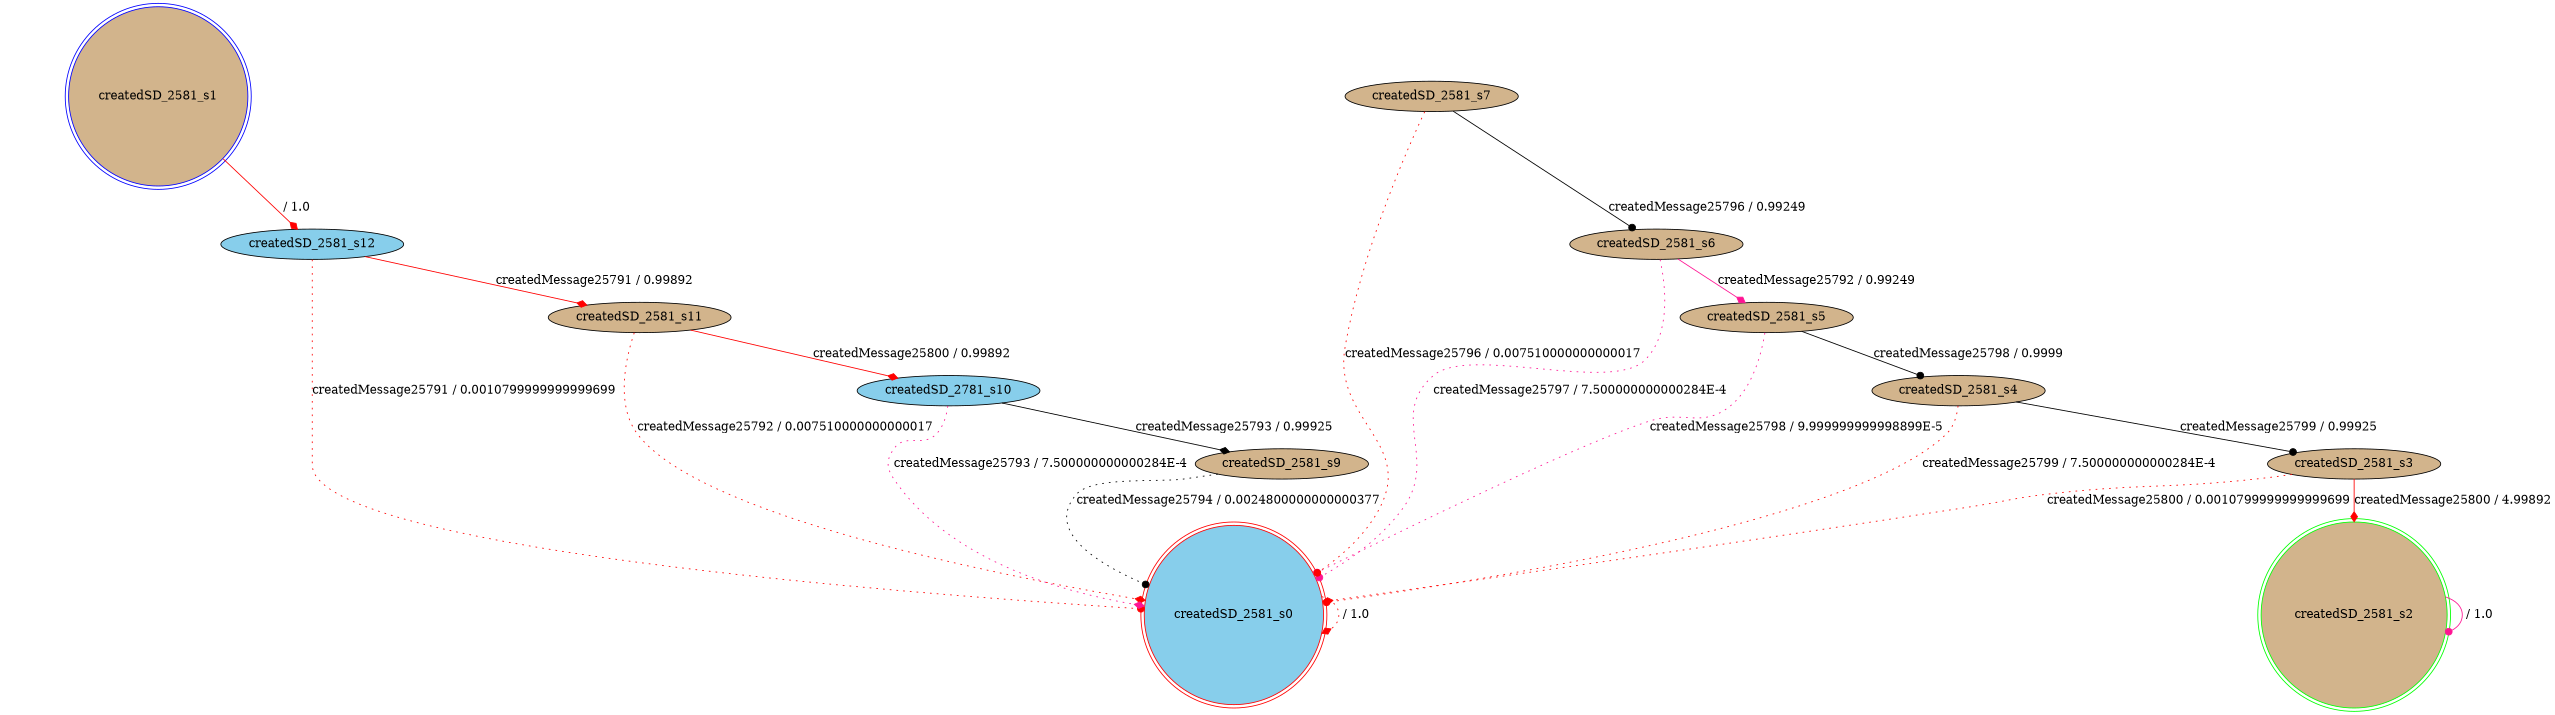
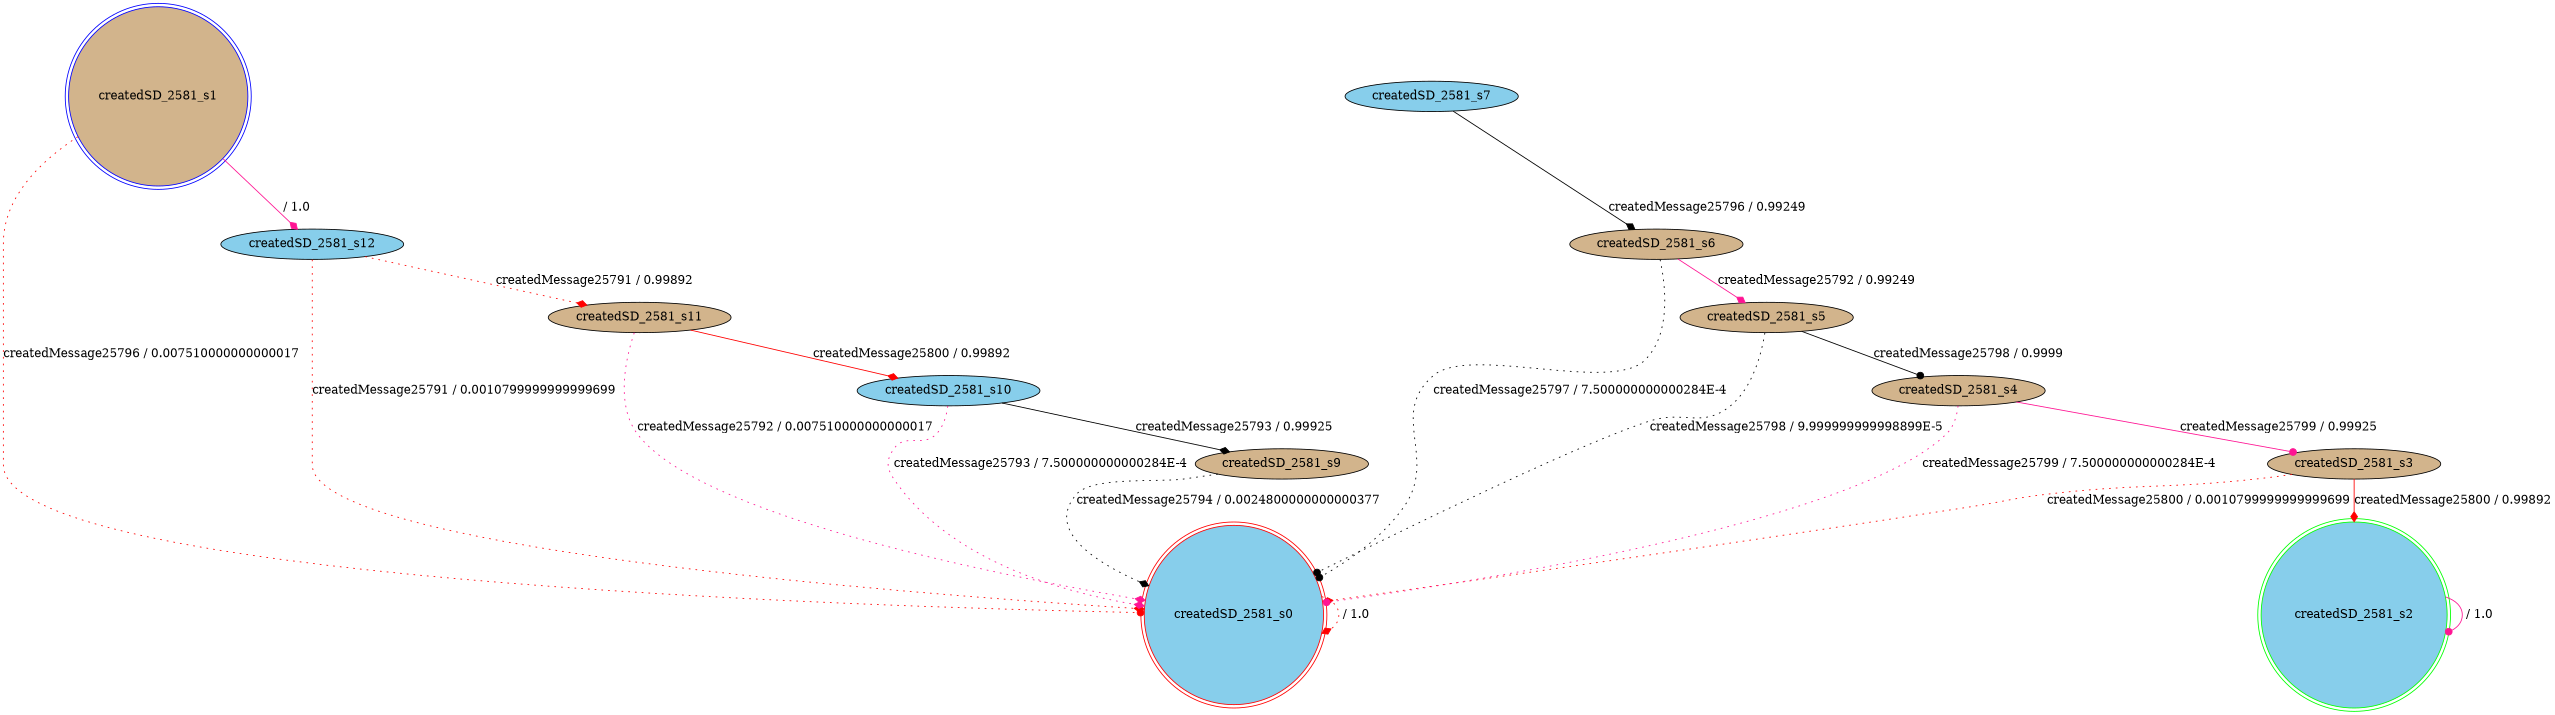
(1432, 96) -> (1432, 96)
(1541, 168) -> (1541, 168)
(257, 190) -> (257, 190)
(471, 280) -> (471, 280)
(1345, 352) -> (380, 570)
(1469, 366) -> (1469, 366)
(949, 391) -> (949, 391)
(2153, 427) -> (2153, 427)
(1559, 458) -> (1559, 458)
(1082, 490) -> (1082, 490)
(2453, 501) -> (2453, 501)
(825, 528) -> (825, 528)
(1662, 543) -> (1662, 543)
(611, 558) -> (611, 558)
(2354, 615) -> (2354, 615)
